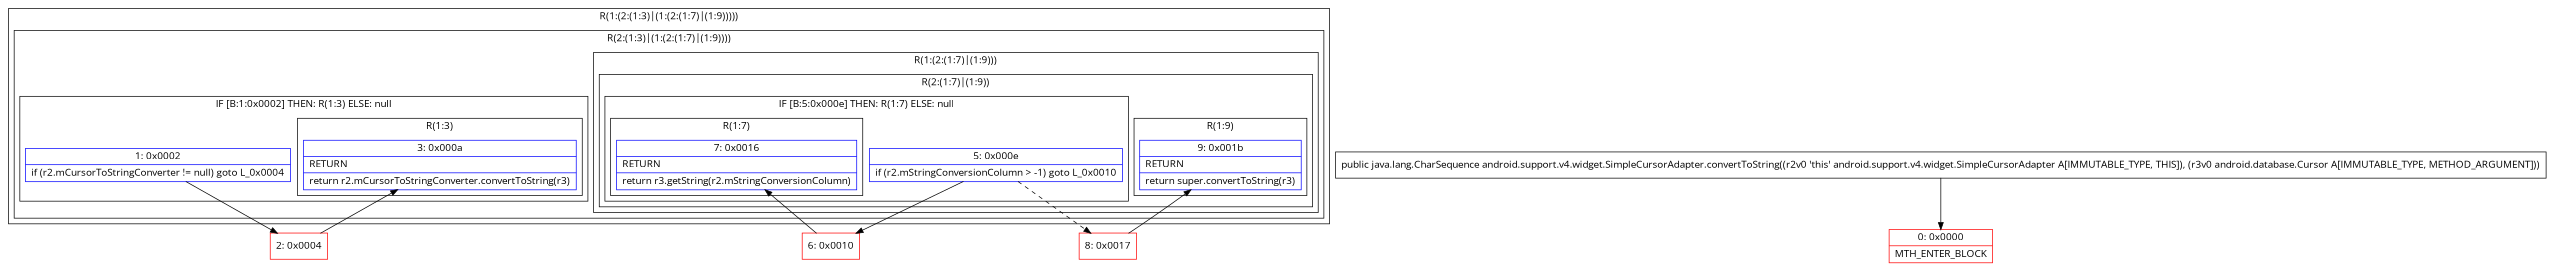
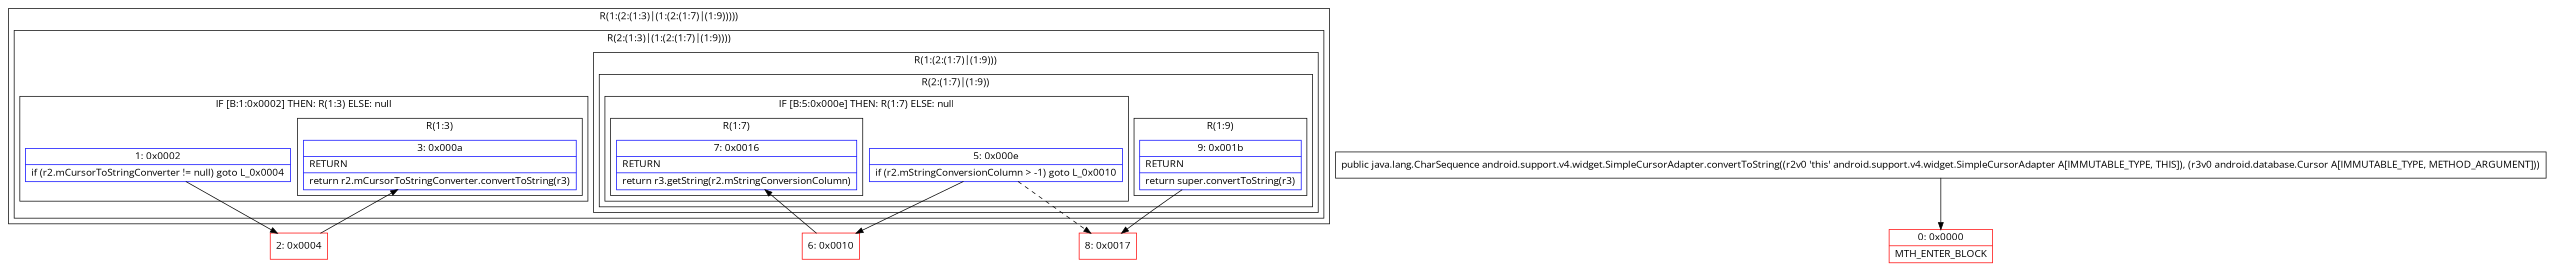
(1157, 214) -> (1164, 202)
